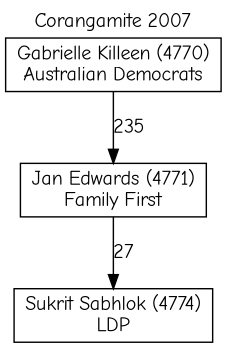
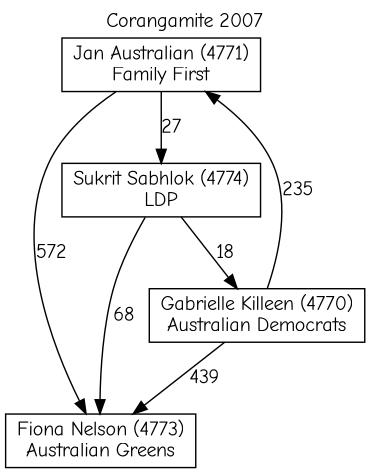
(113, 190) -> (161, 65)
none -> (205, 247)
none -> (101, 441)
